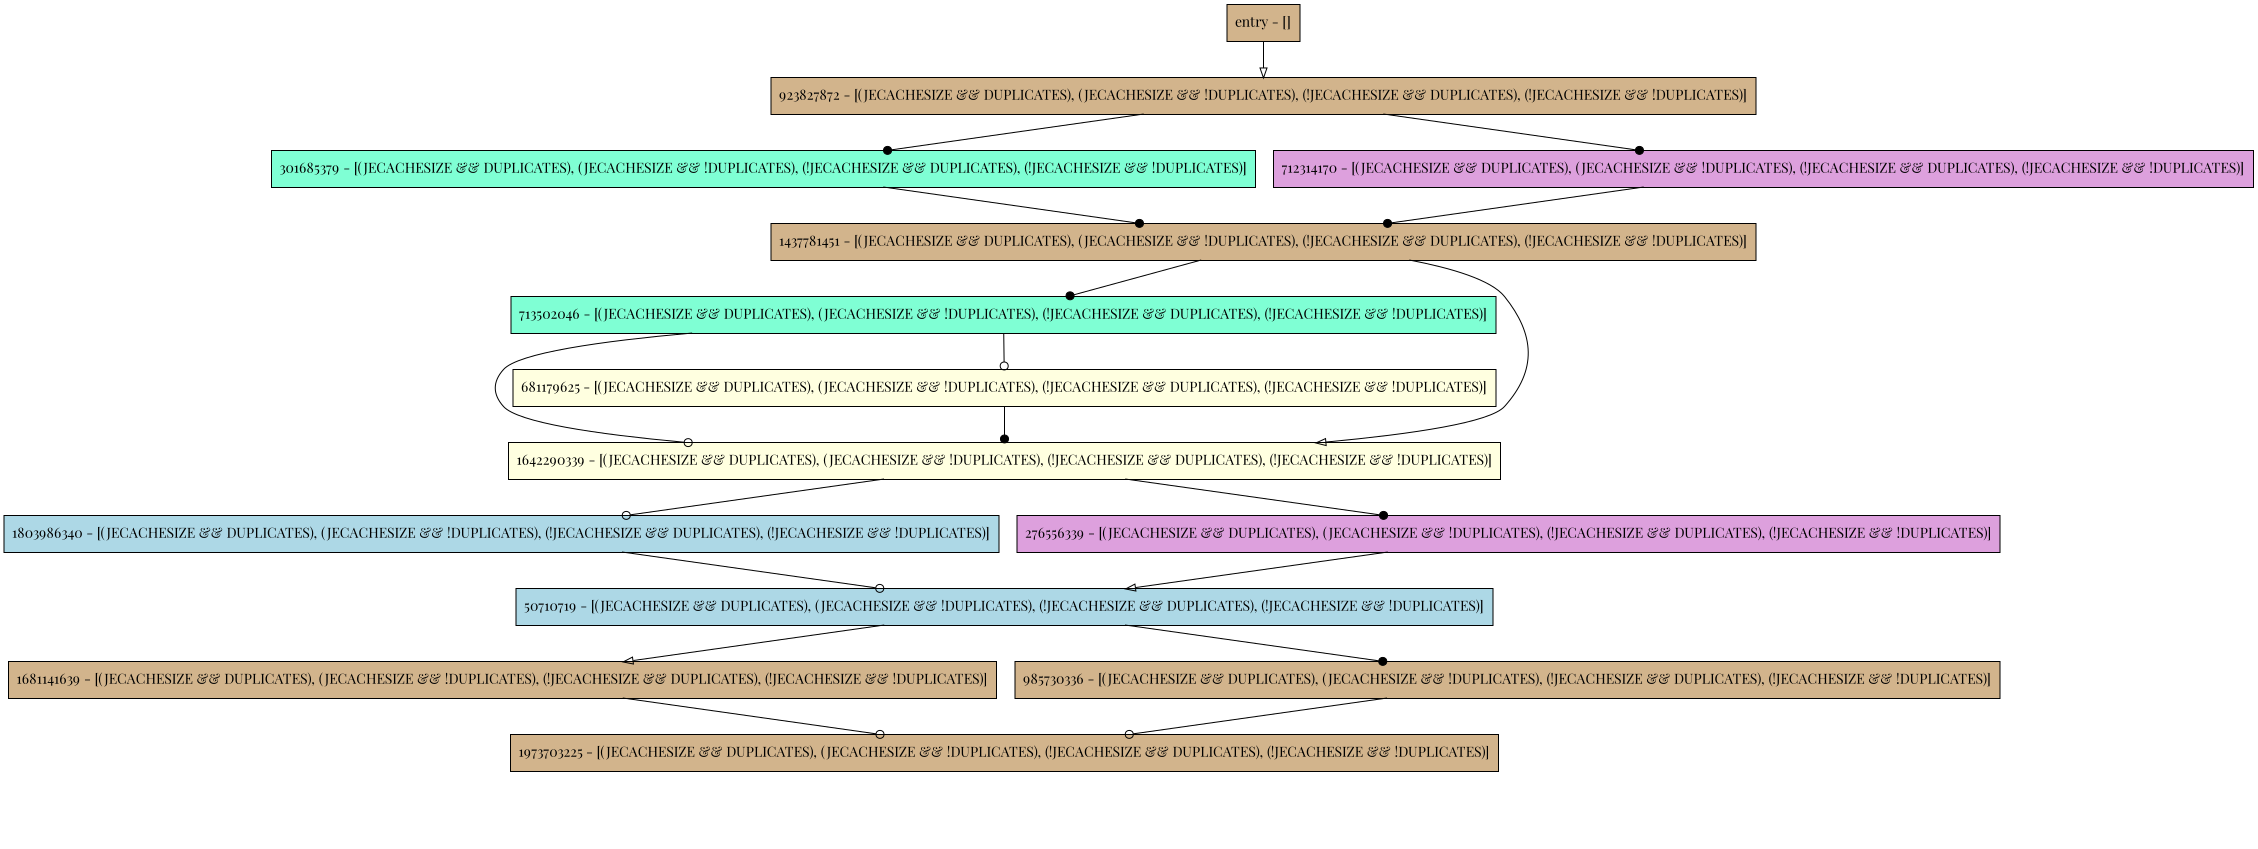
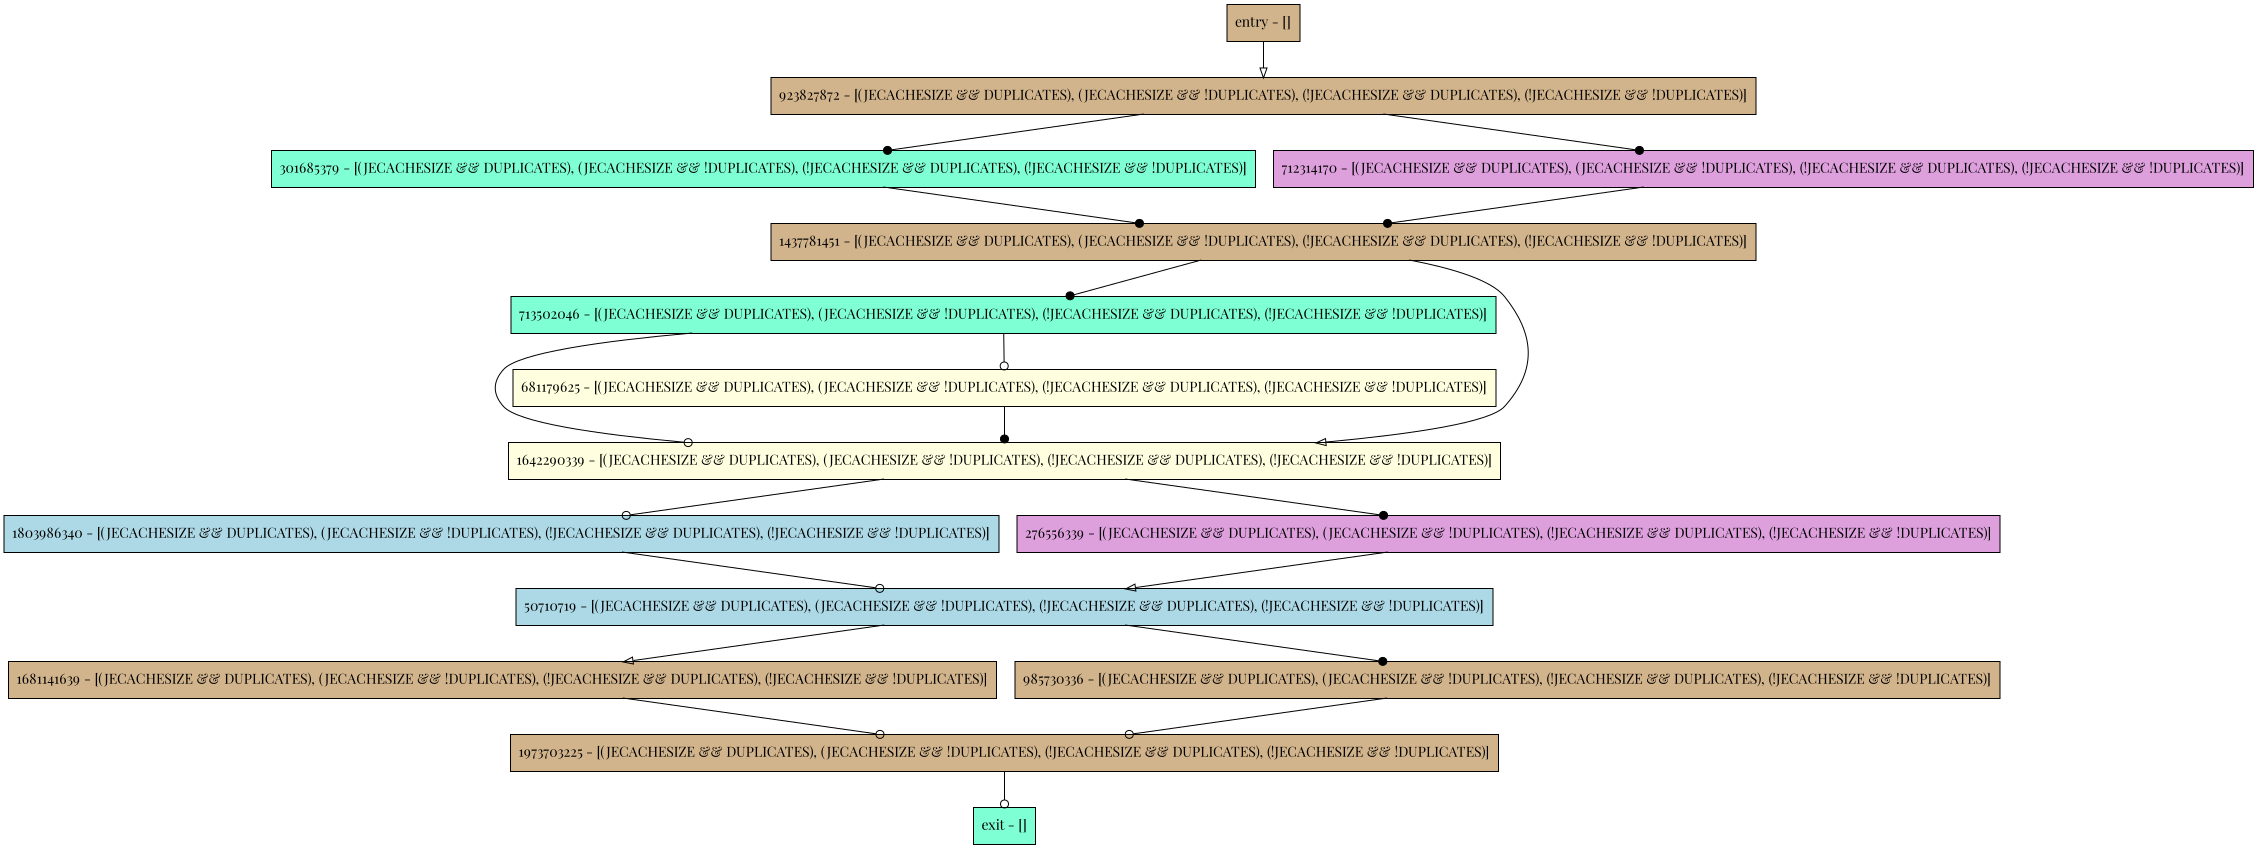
none -> (1004, 826)
